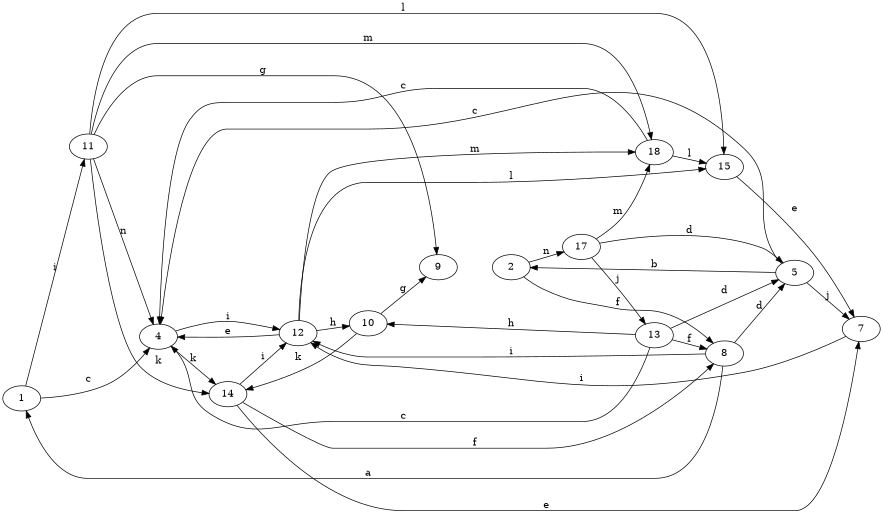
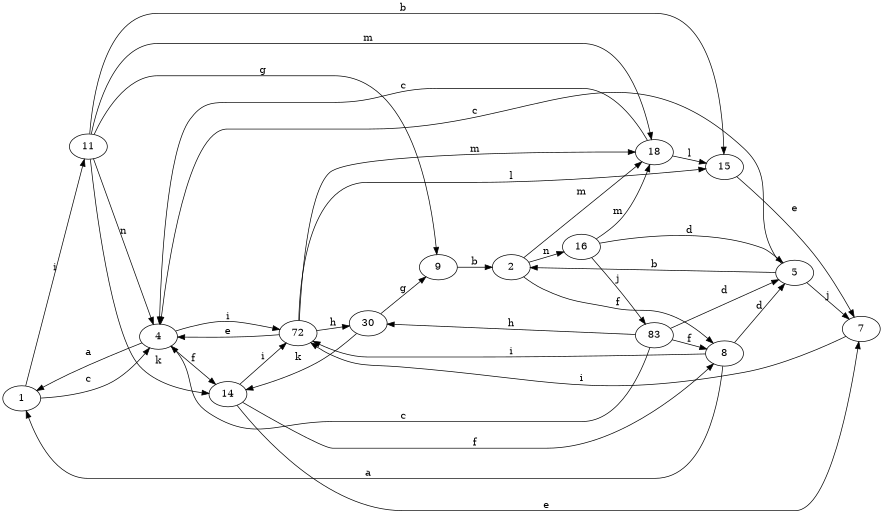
(403, 8) -> (403, 8)
none -> (580, 212)
(581, 247) -> (581, 247)
none -> (471, 267)
(368, 323) -> (368, 323)
(298, 333) -> (298, 333)
(654, 335) -> (654, 335)
(193, 359) -> (193, 359)
none -> (92, 364)
